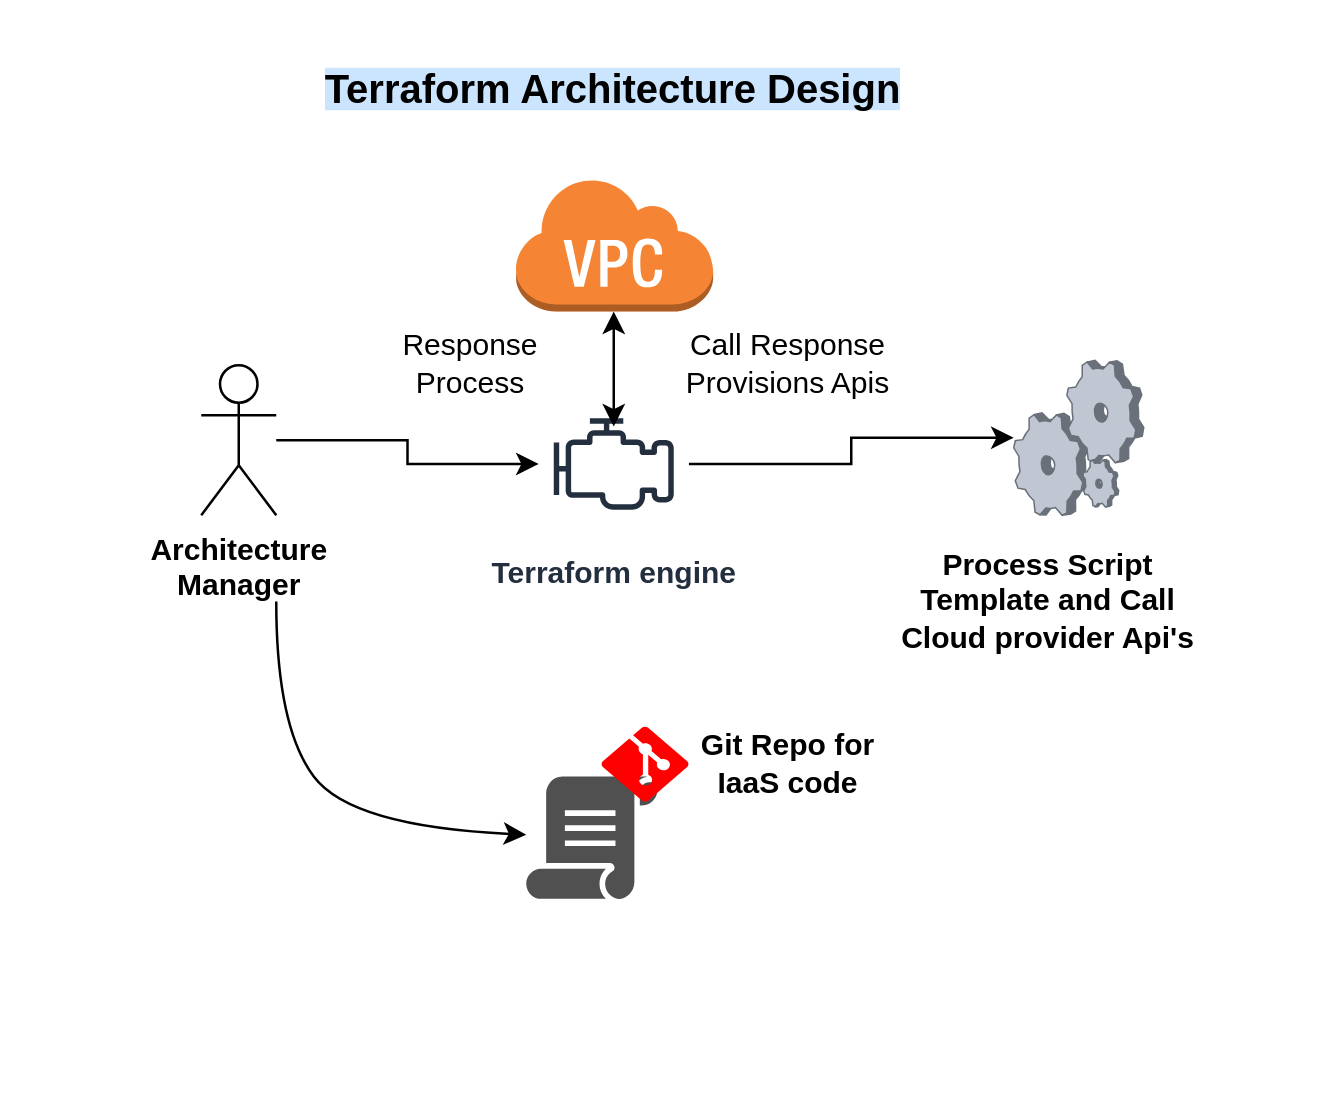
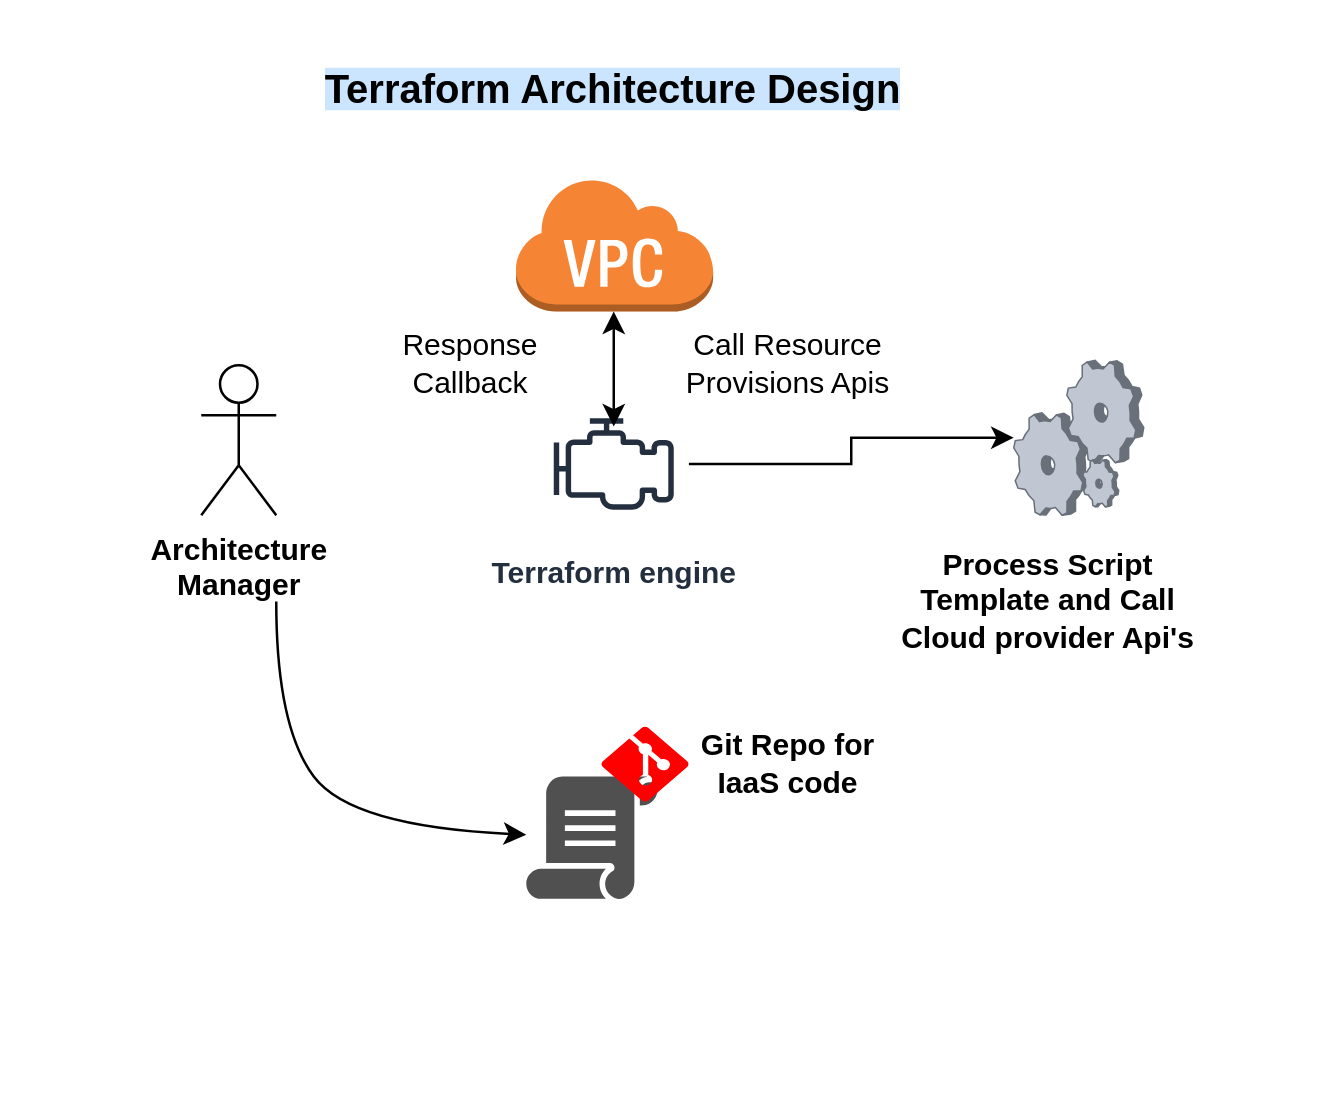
(471, 364) -> (471, 364)
(789, 364) -> (789, 364)
(408, 443) -> none
